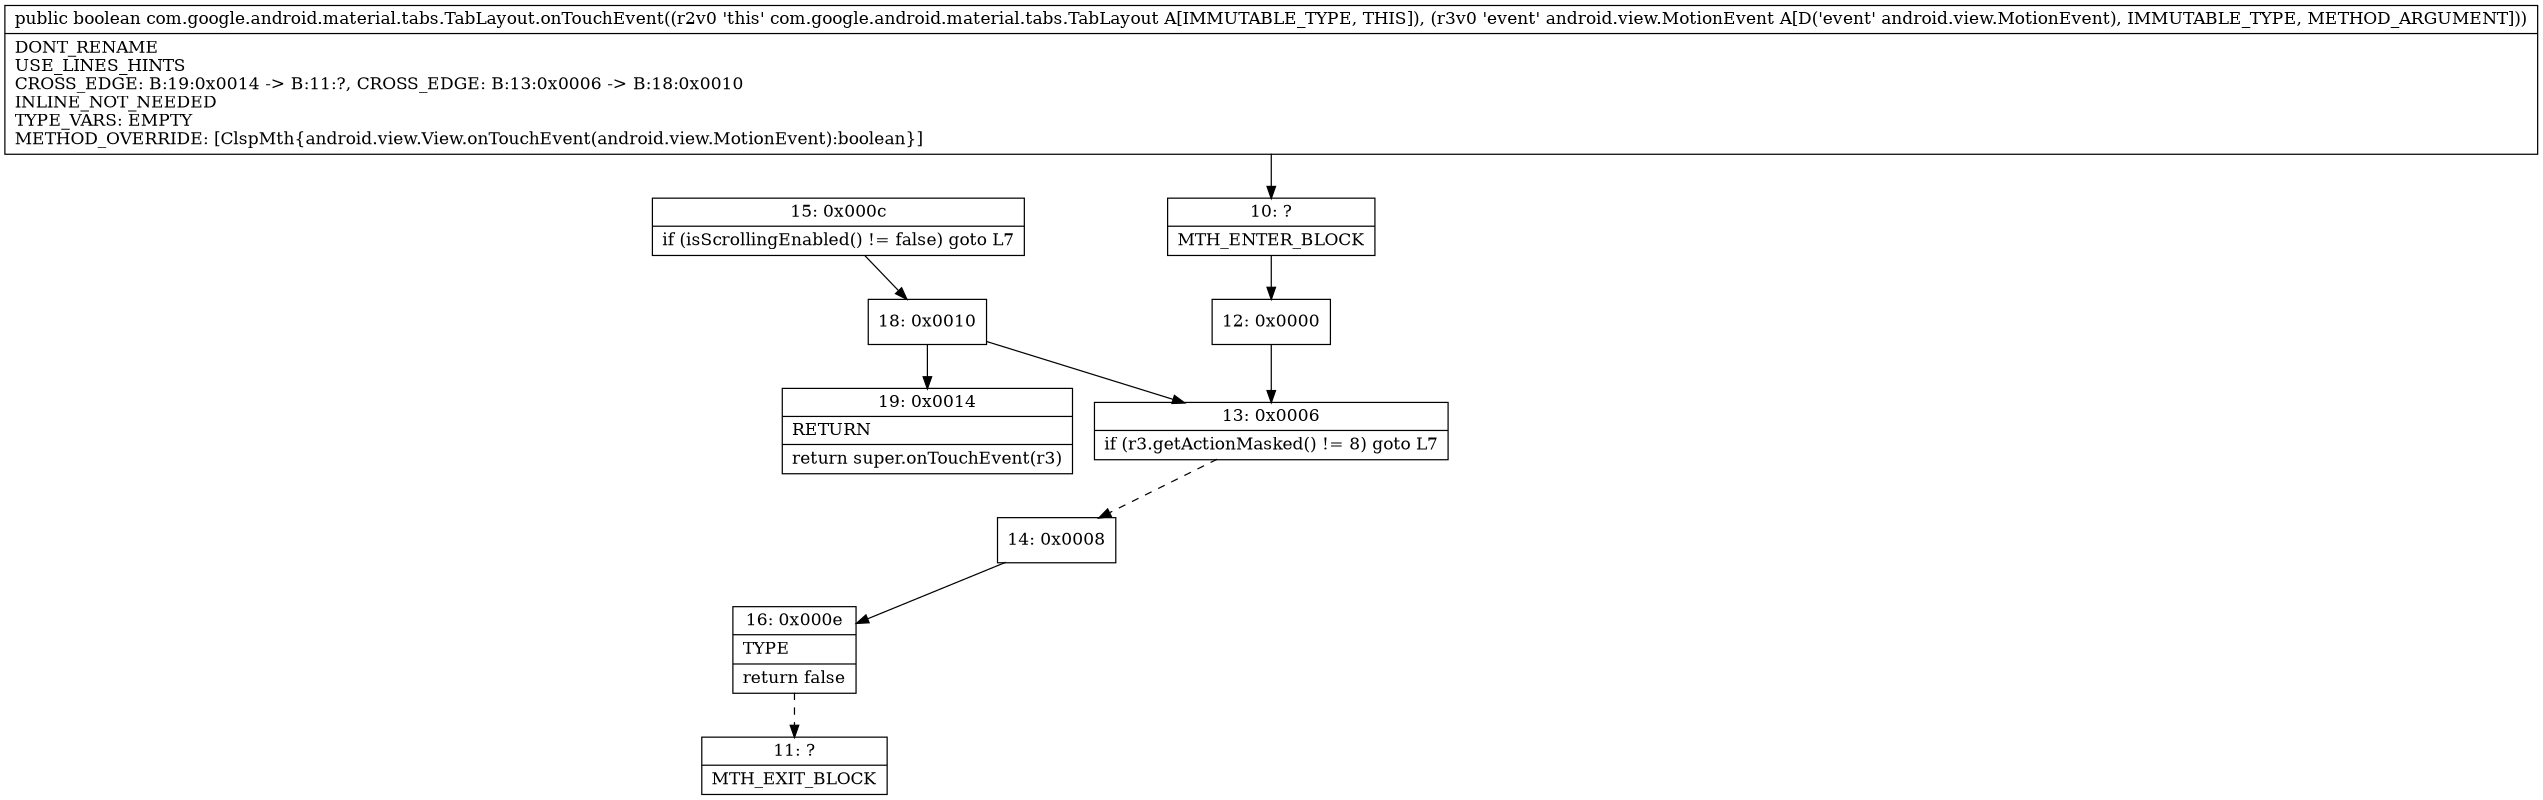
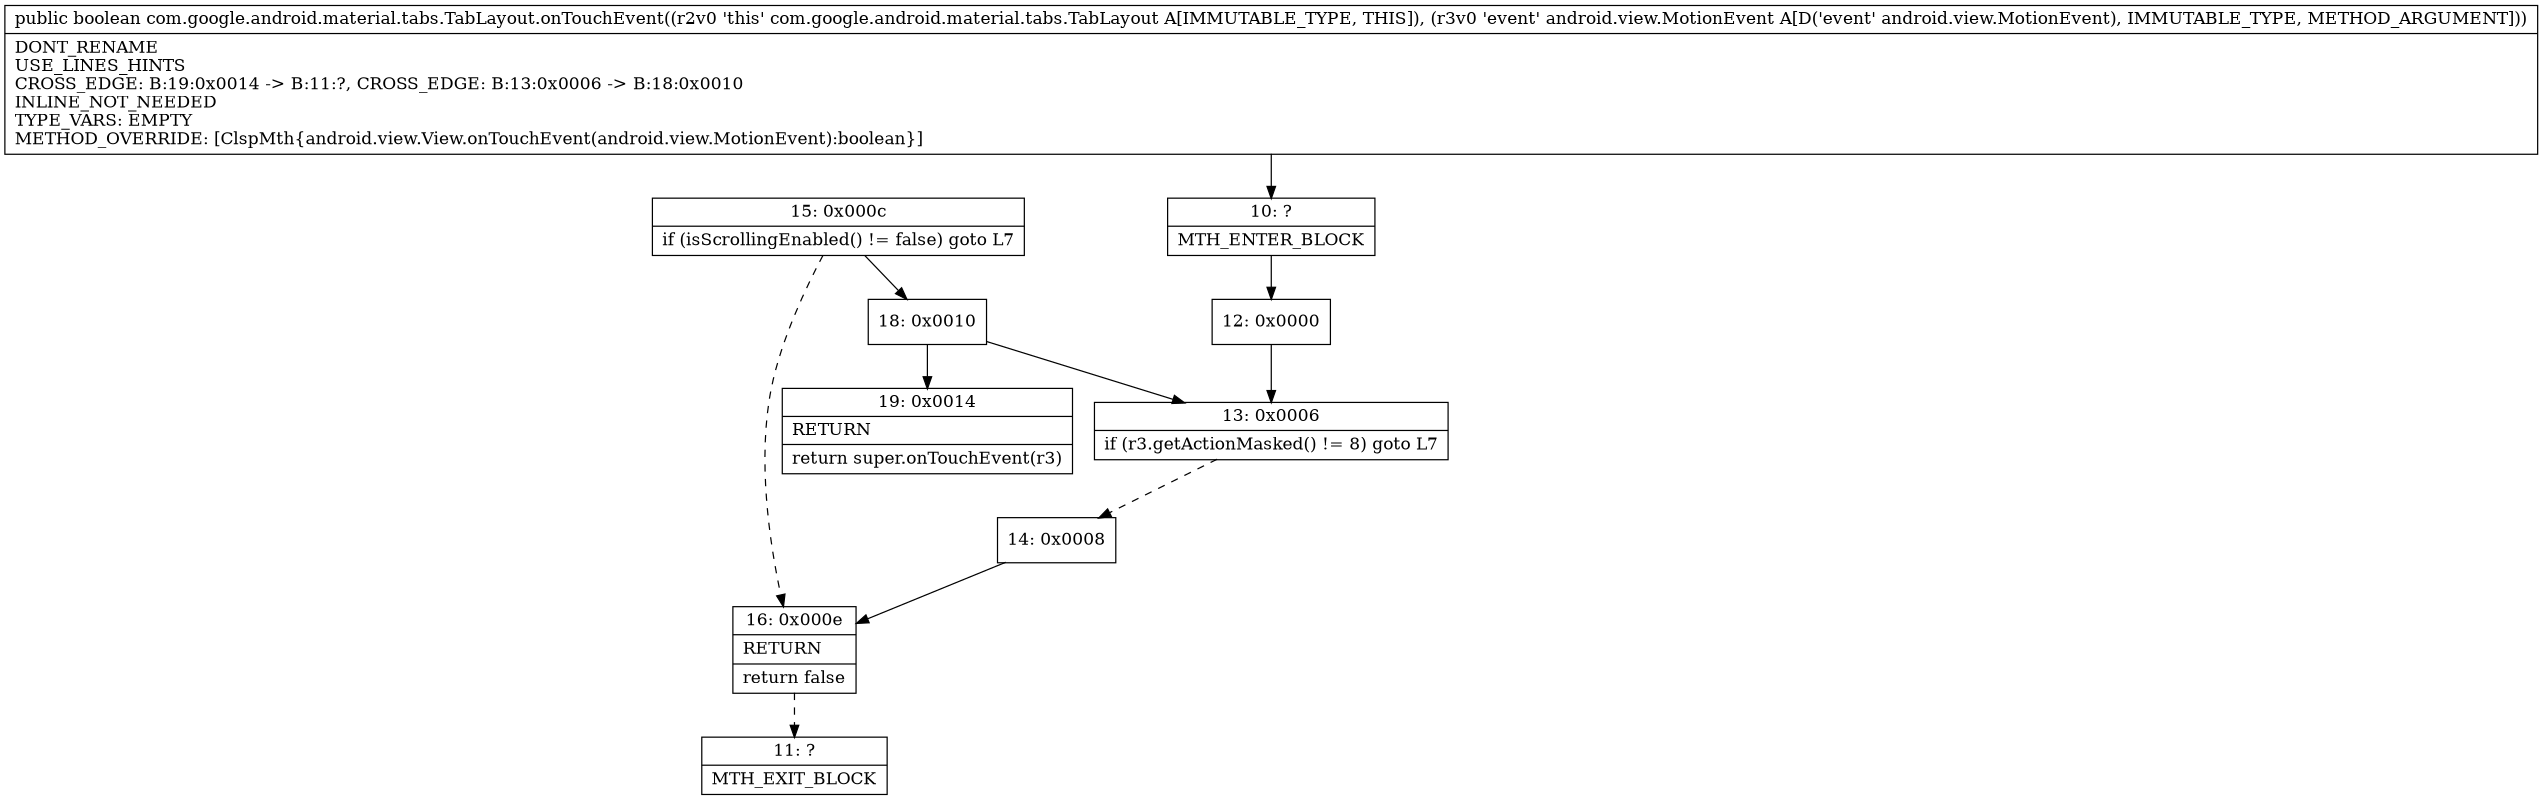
none -> (767, 420)
(766, 649) -> (782, 649)
